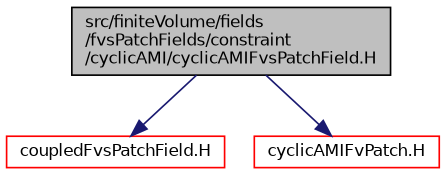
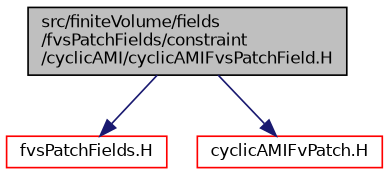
(116, 152) -> (87, 152)
